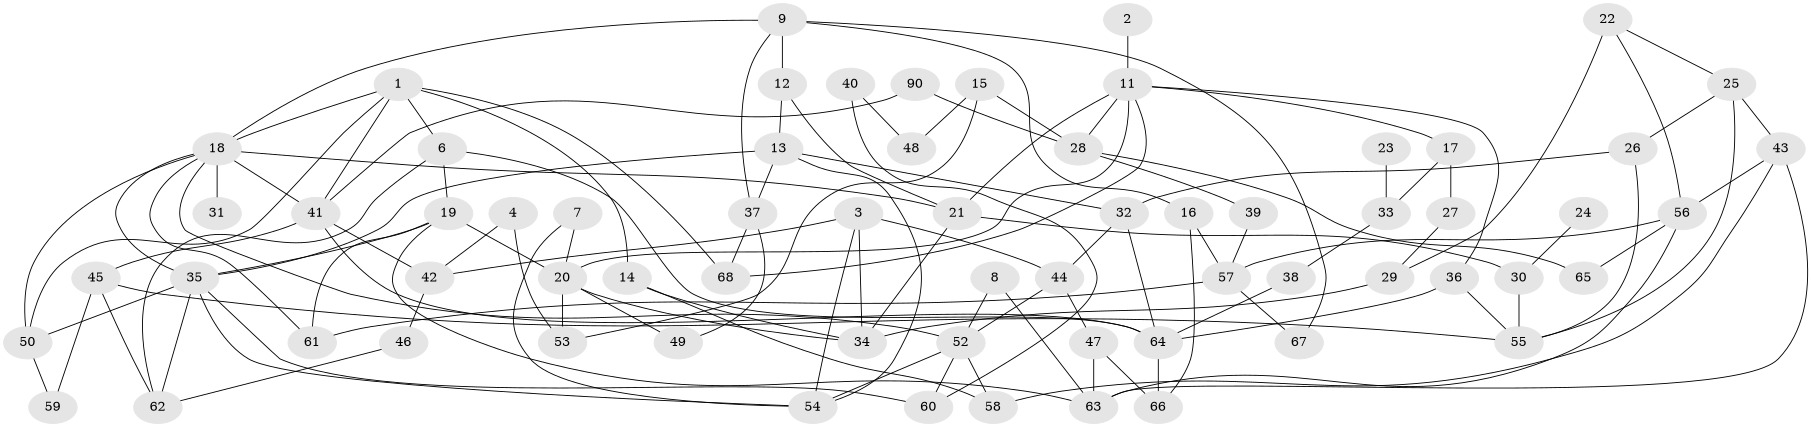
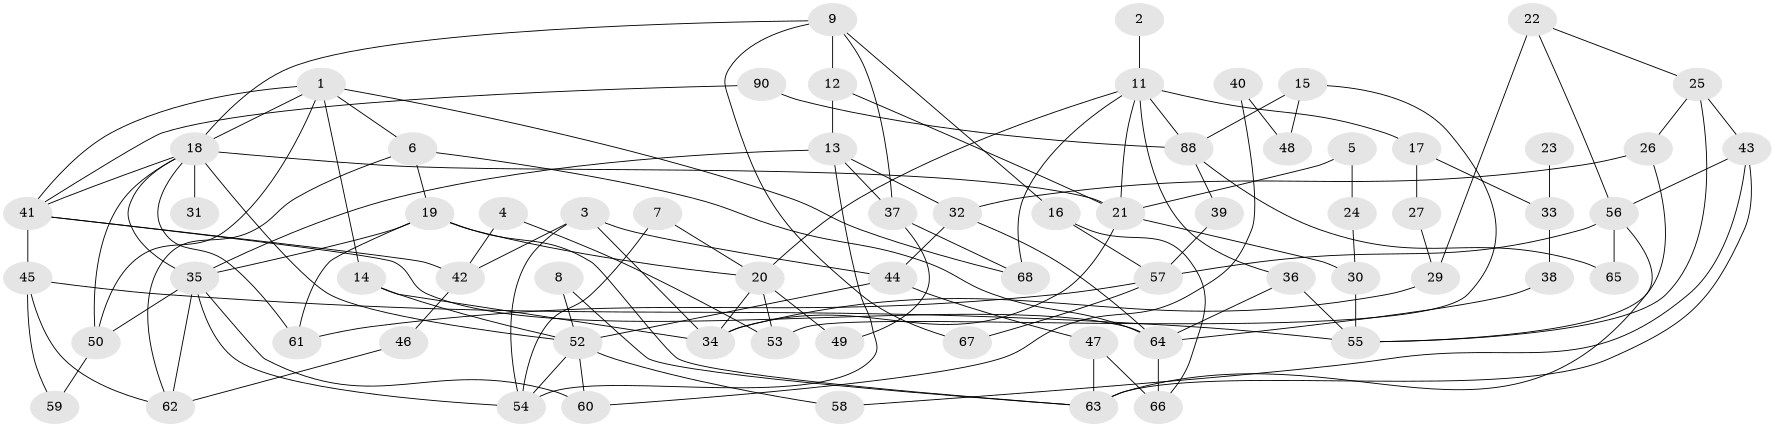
(1078, 149) -> (1189, 149)
none -> (1352, 149)
(808, 352) -> (489, 321)
